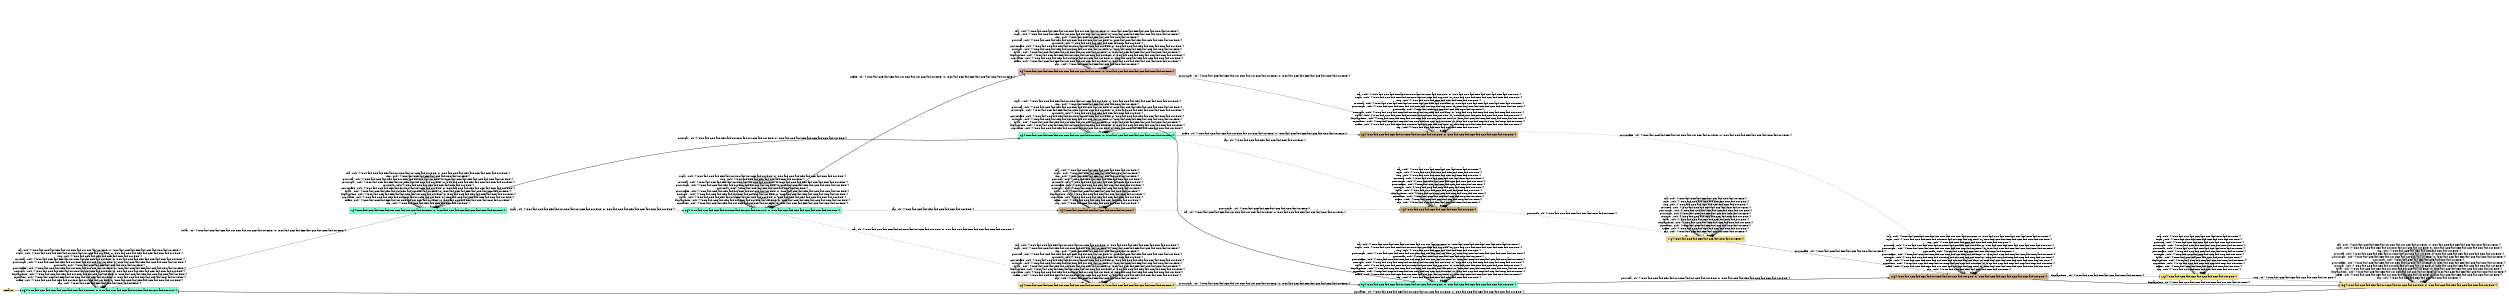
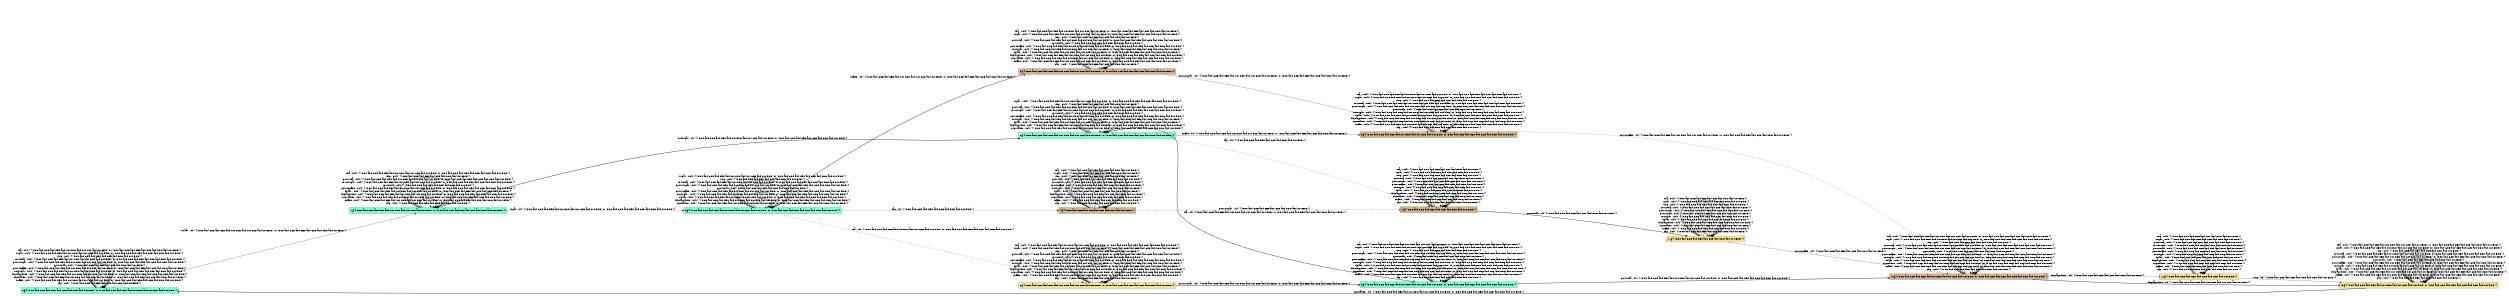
(1582, 221) -> (1582, 221)
(9, 290) -> none
